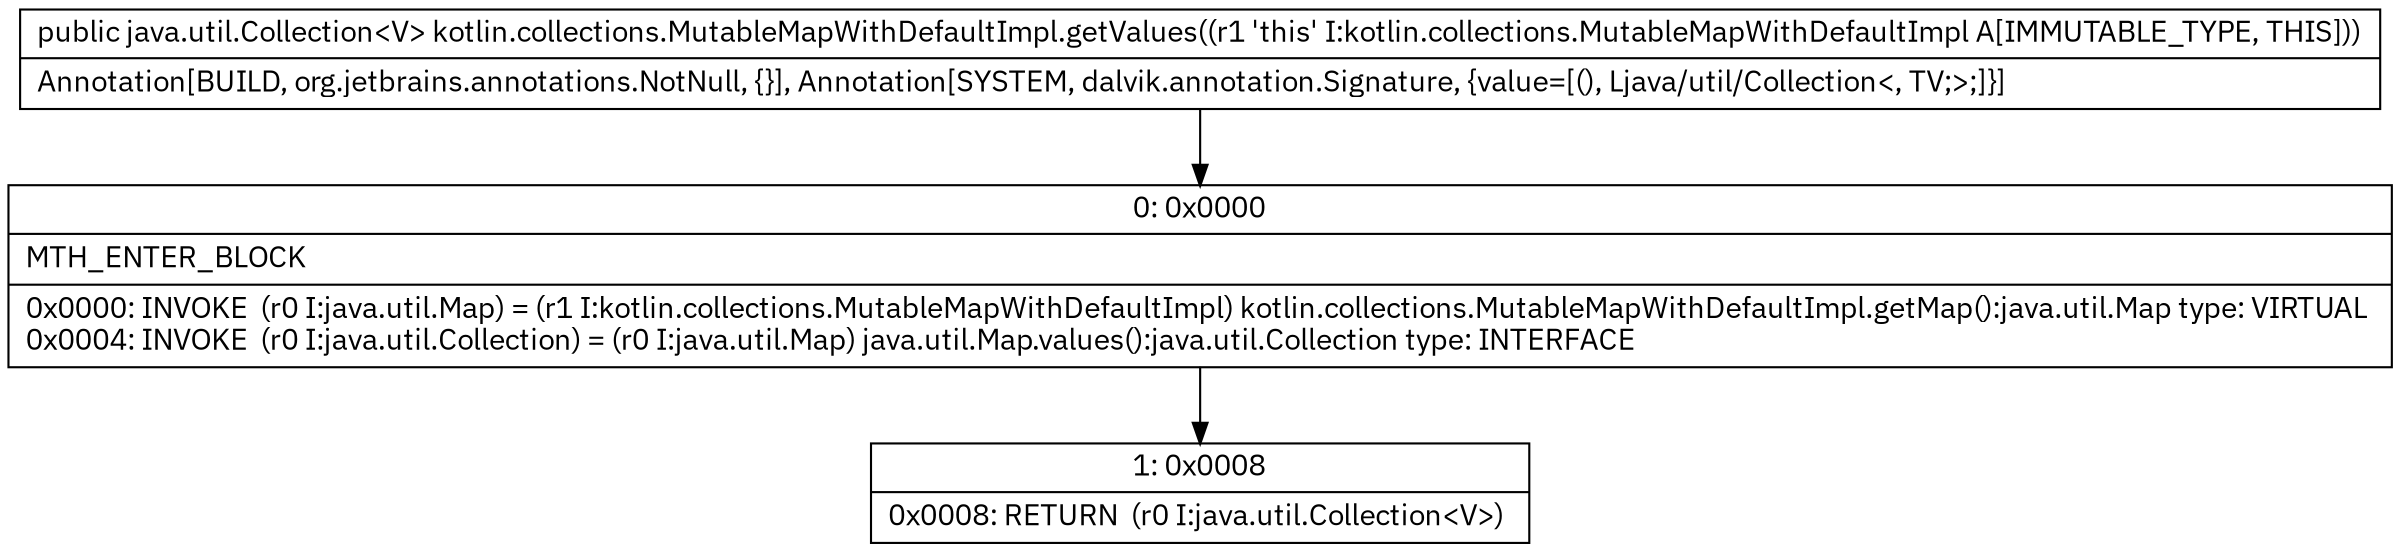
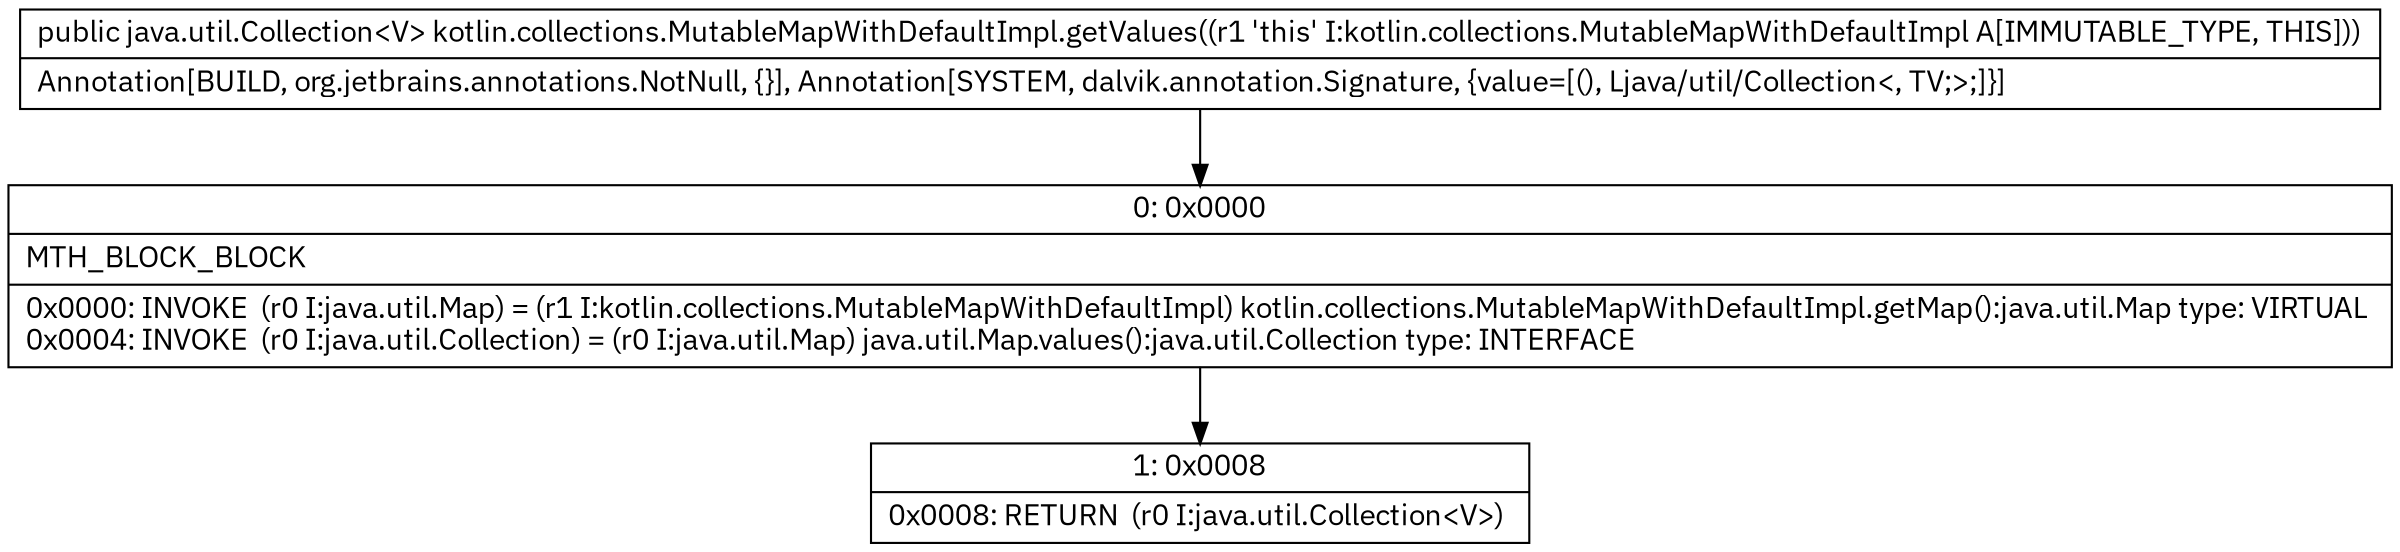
(166, 258) -> (166, 258)
